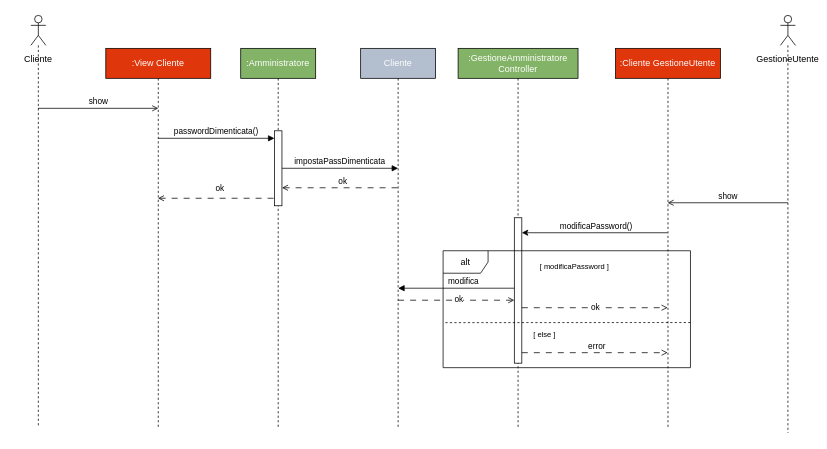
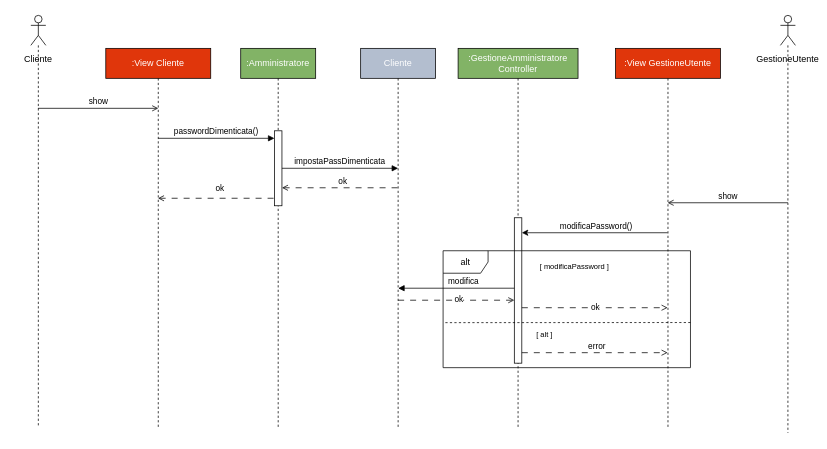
(668, 63) -> (668, 63)
(545, 334) -> (545, 334)
